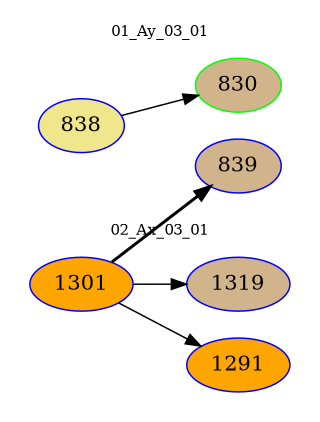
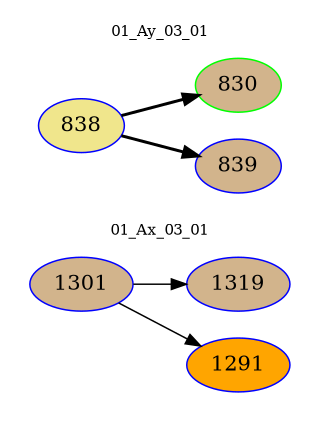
(152, 107) -> (152, 107)
(155, 229) -> (152, 144)
(160, 231) -> (160, 231)
(81, 284) -> (81, 284)
